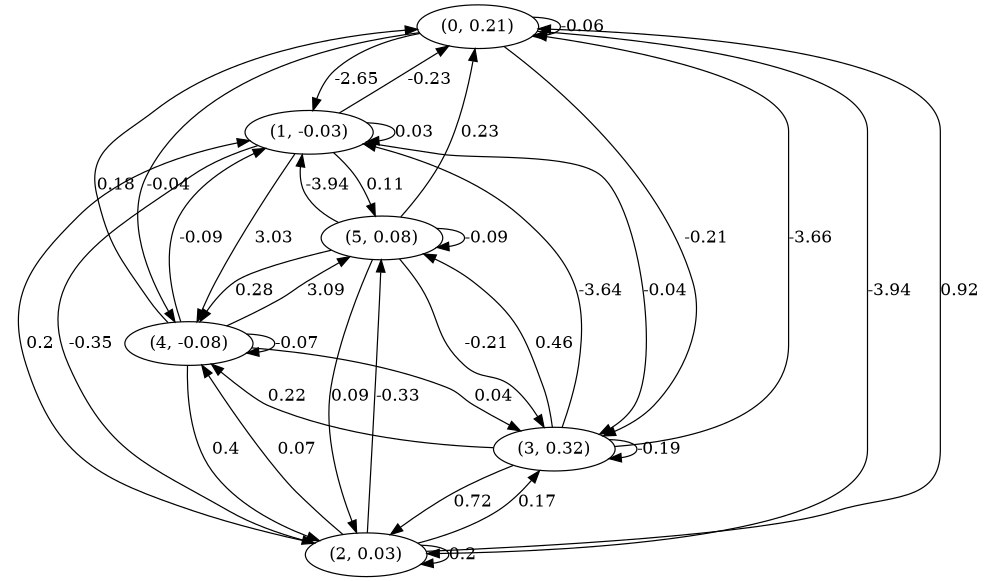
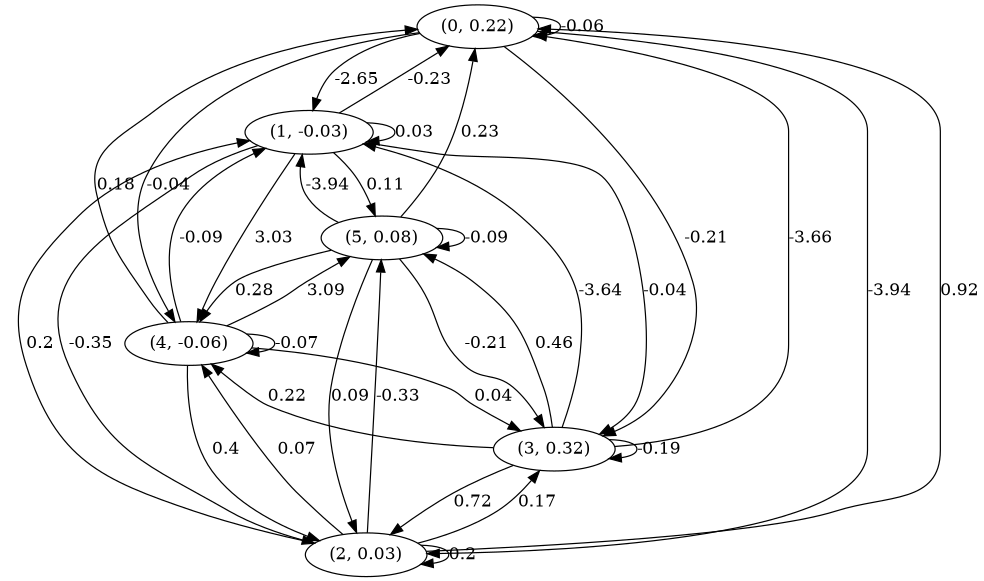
(478, 27) -> (478, 27)
(189, 344) -> (189, 344)
